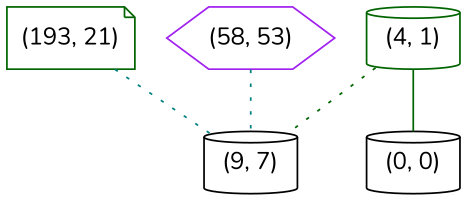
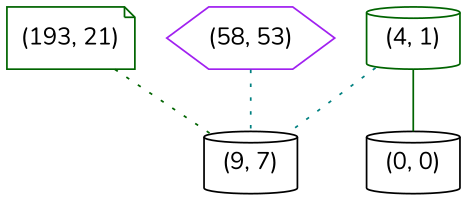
(332, 100) -> (332, 100)
(162, 101) -> (162, 101)
